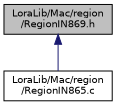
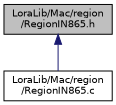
(58, 19) -> (58, 19)
